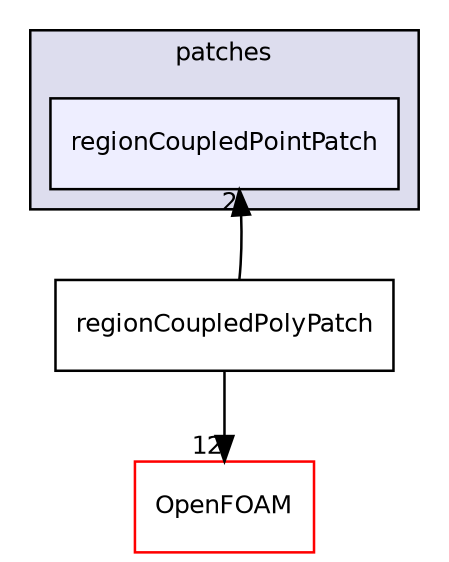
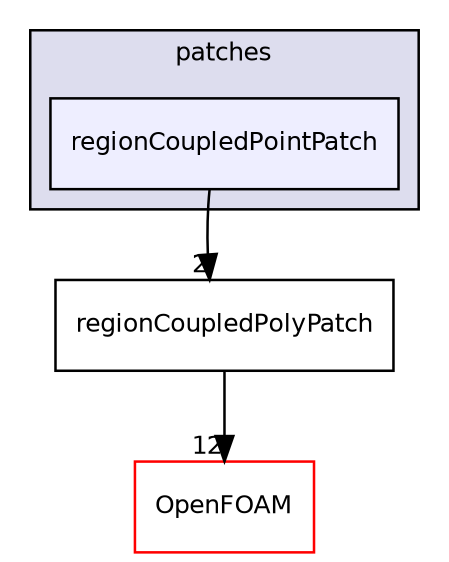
(241, 247) -> (208, 225)
